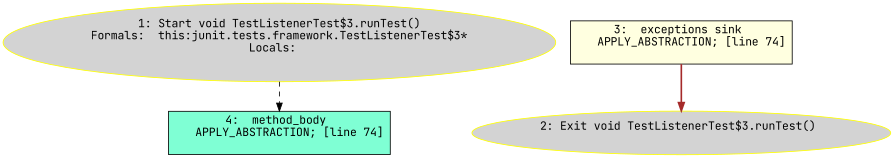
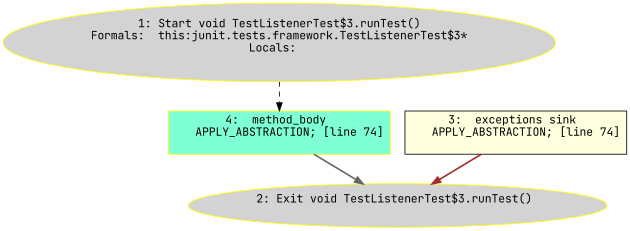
(279, 133) -> (279, 133)
none -> (335, 167)
